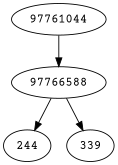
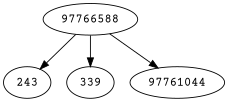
(59, 47) -> (130, 48)
(27, 146) -> (27, 83)
